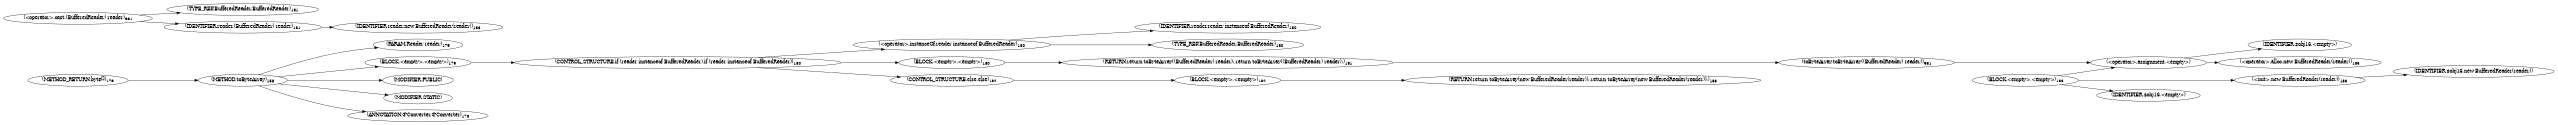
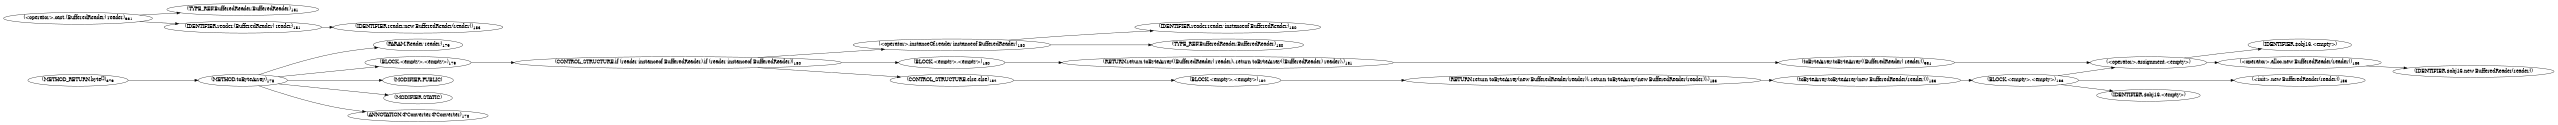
(2380, 76) -> (2385, 67)
(110, 80) -> (110, 80)
(271, 80) -> (271, 80)
none -> (1867, 80)
